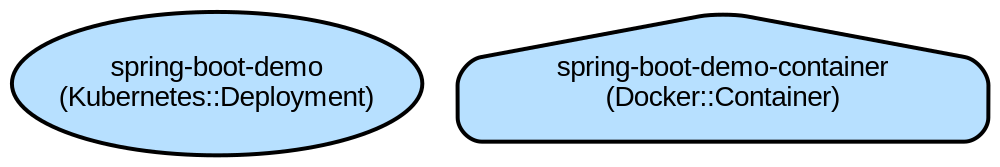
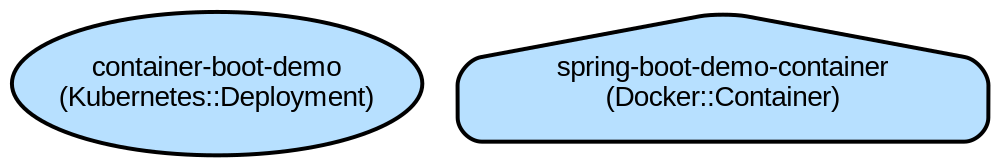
(217, 84) -> (217, 84)
